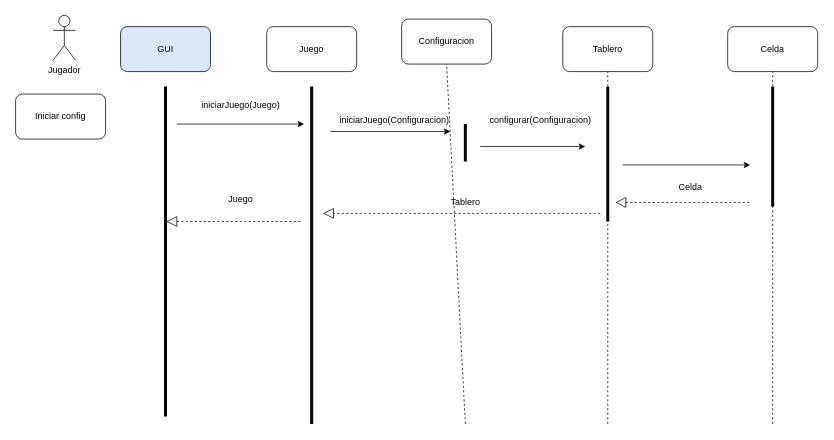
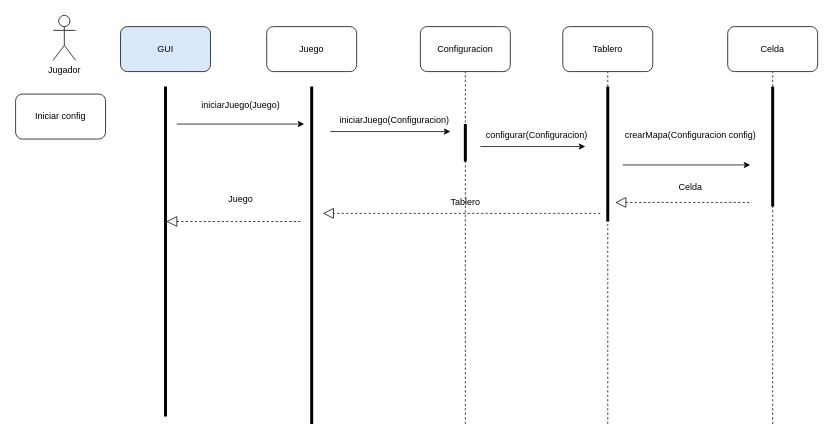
(447, 42) -> (465, 49)
(540, 120) -> (537, 135)
none -> (690, 135)
